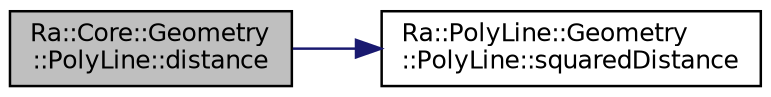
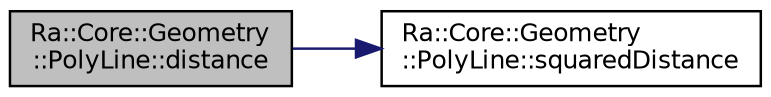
(571, 49) -> (571, 49)
